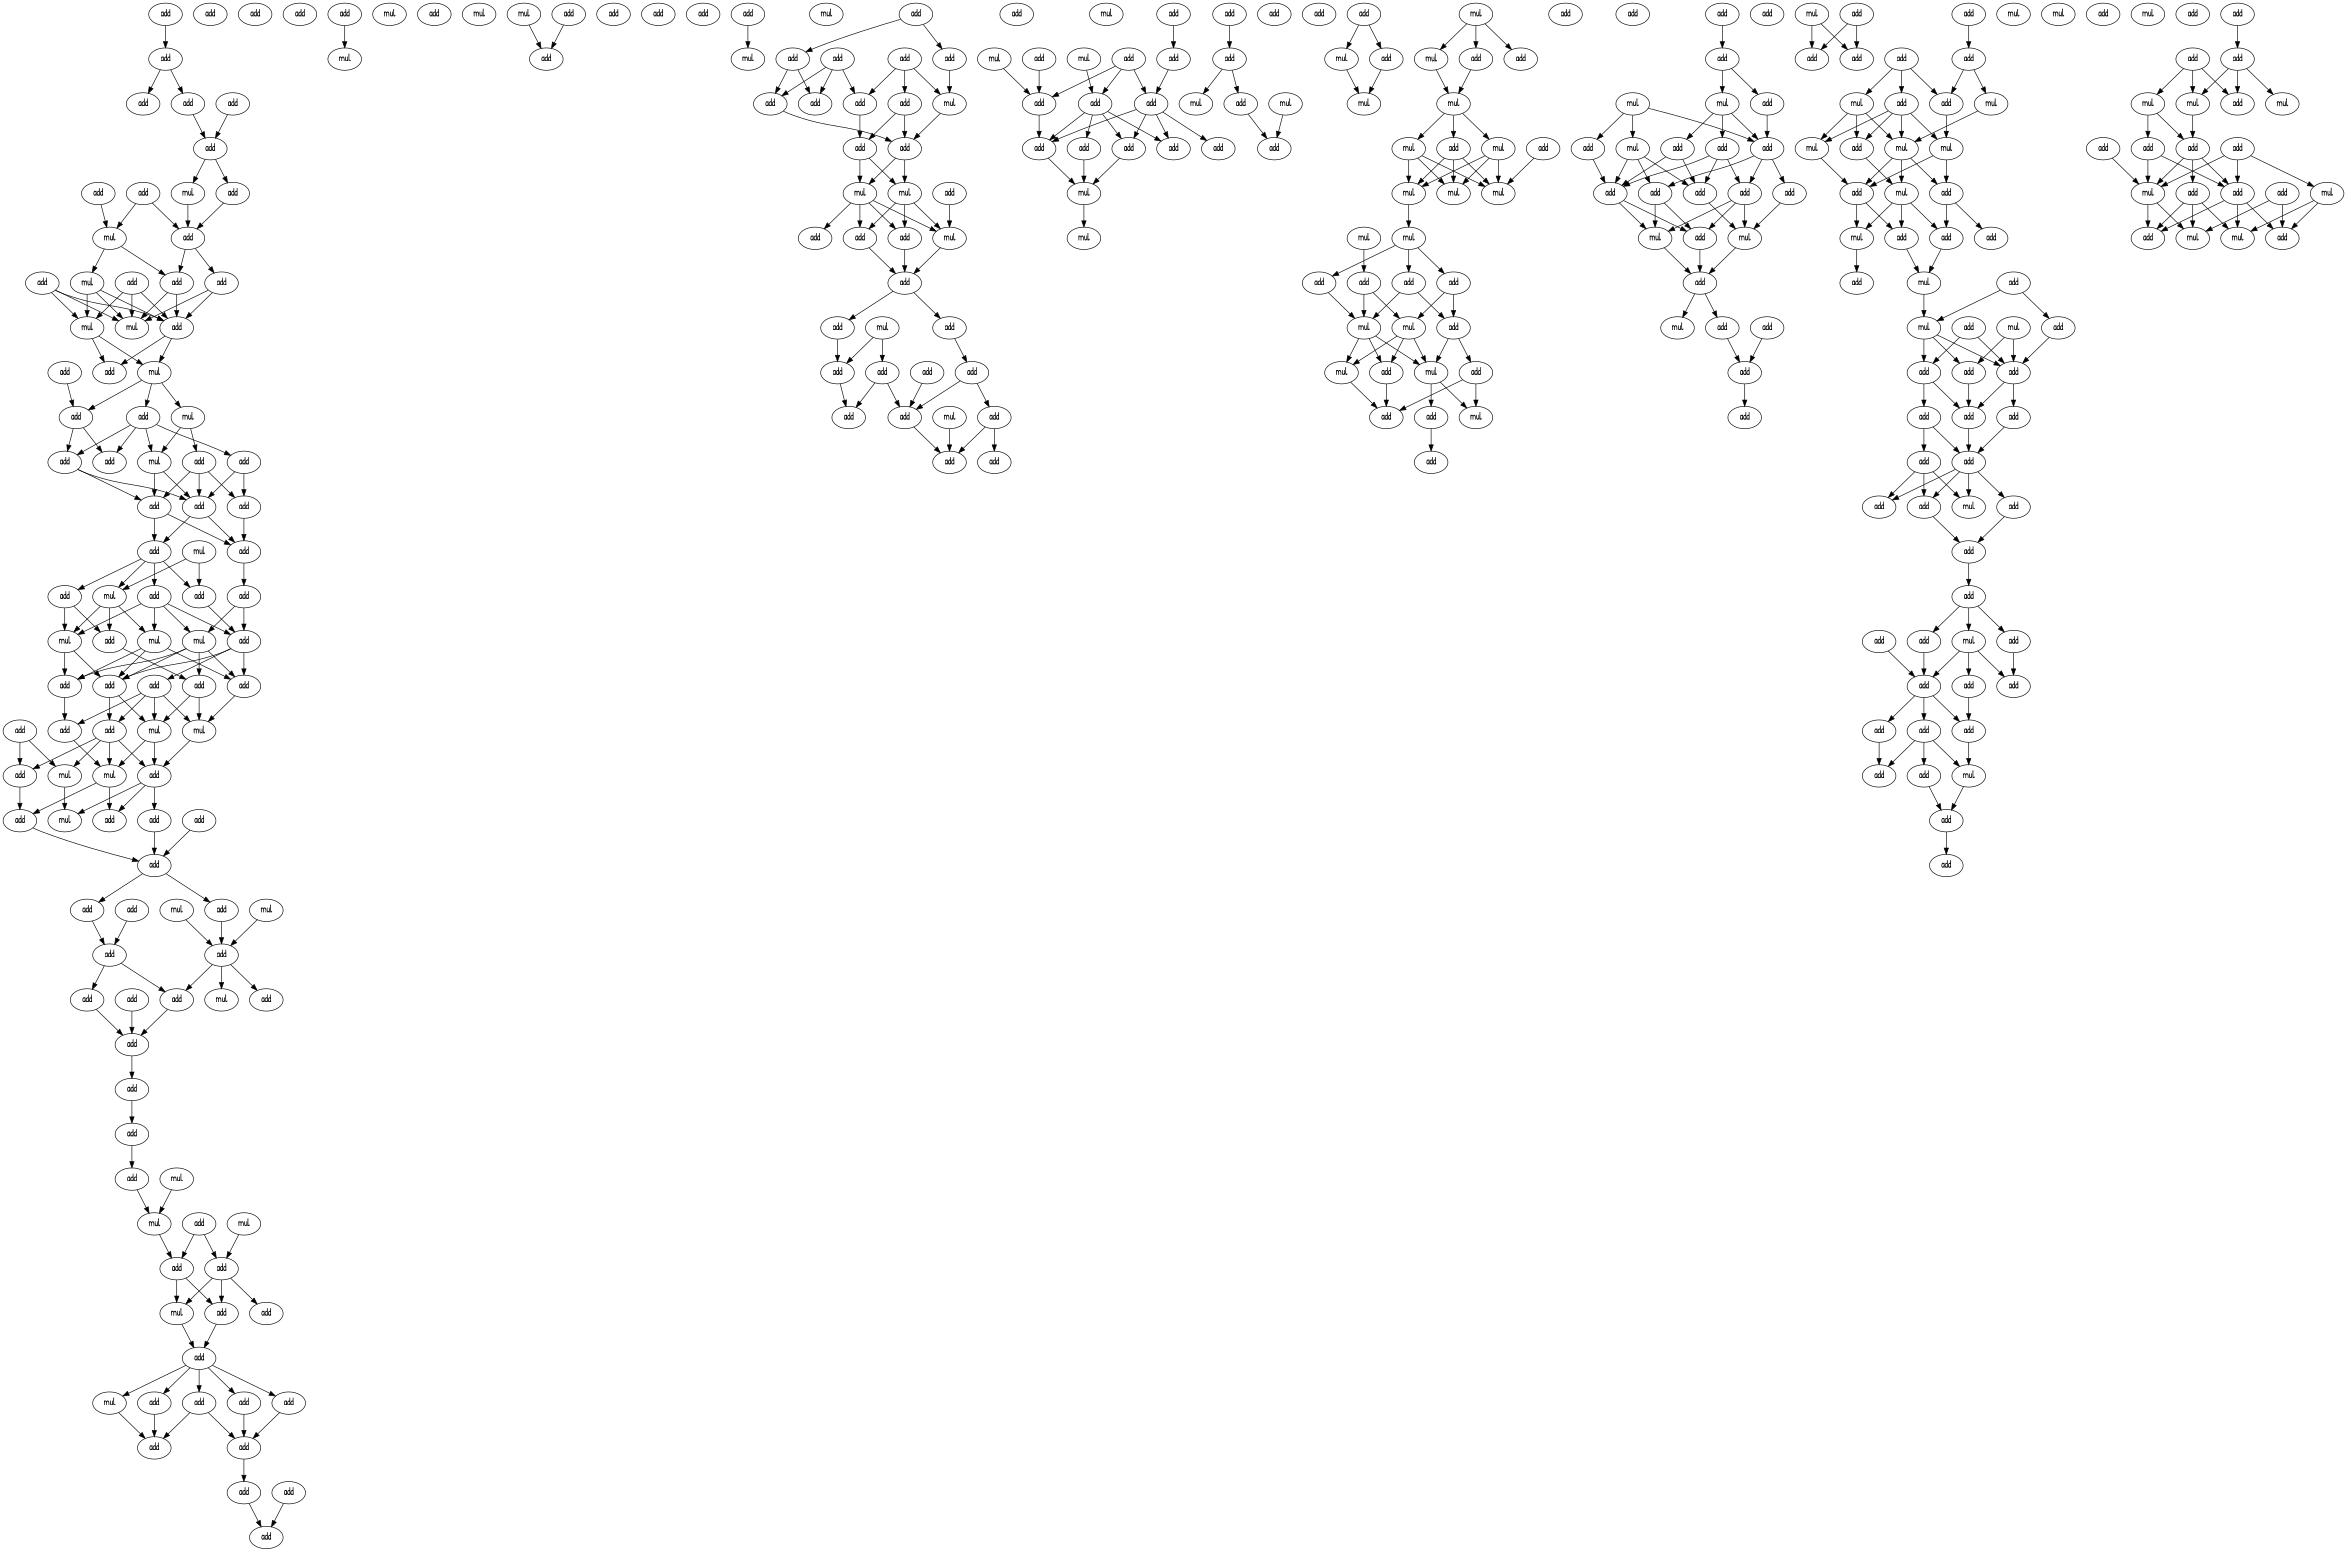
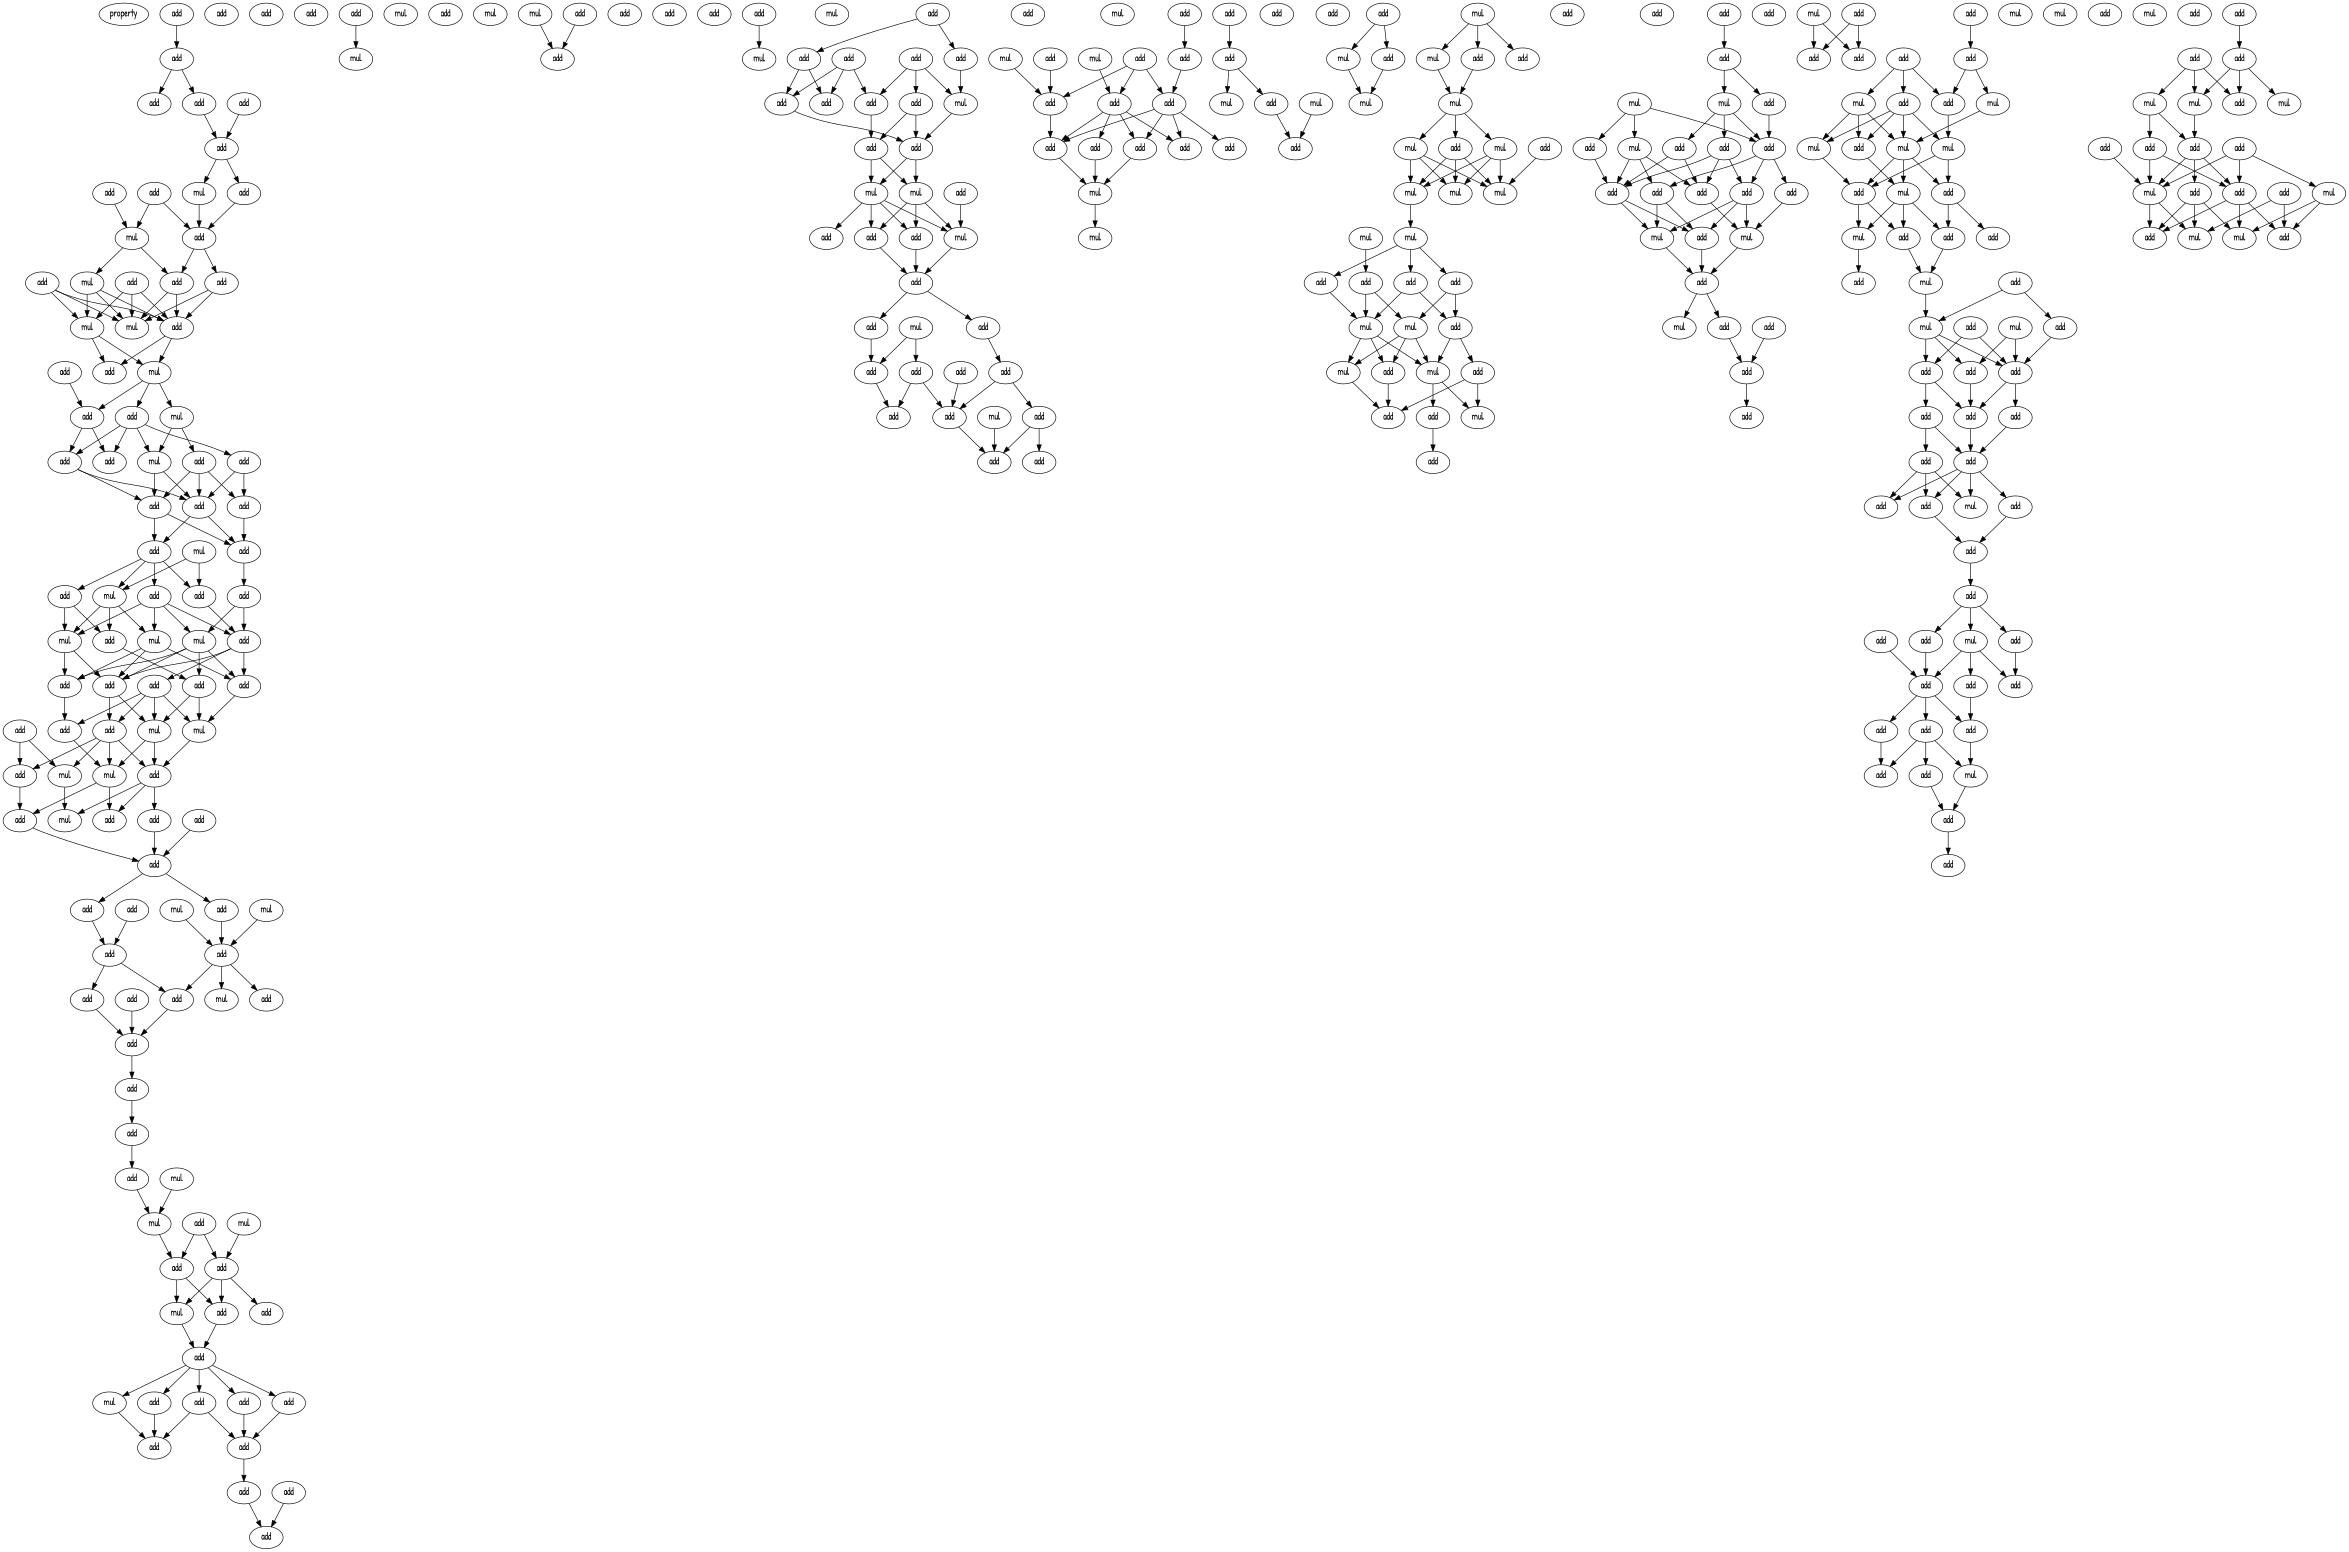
none -> (124, 14)
